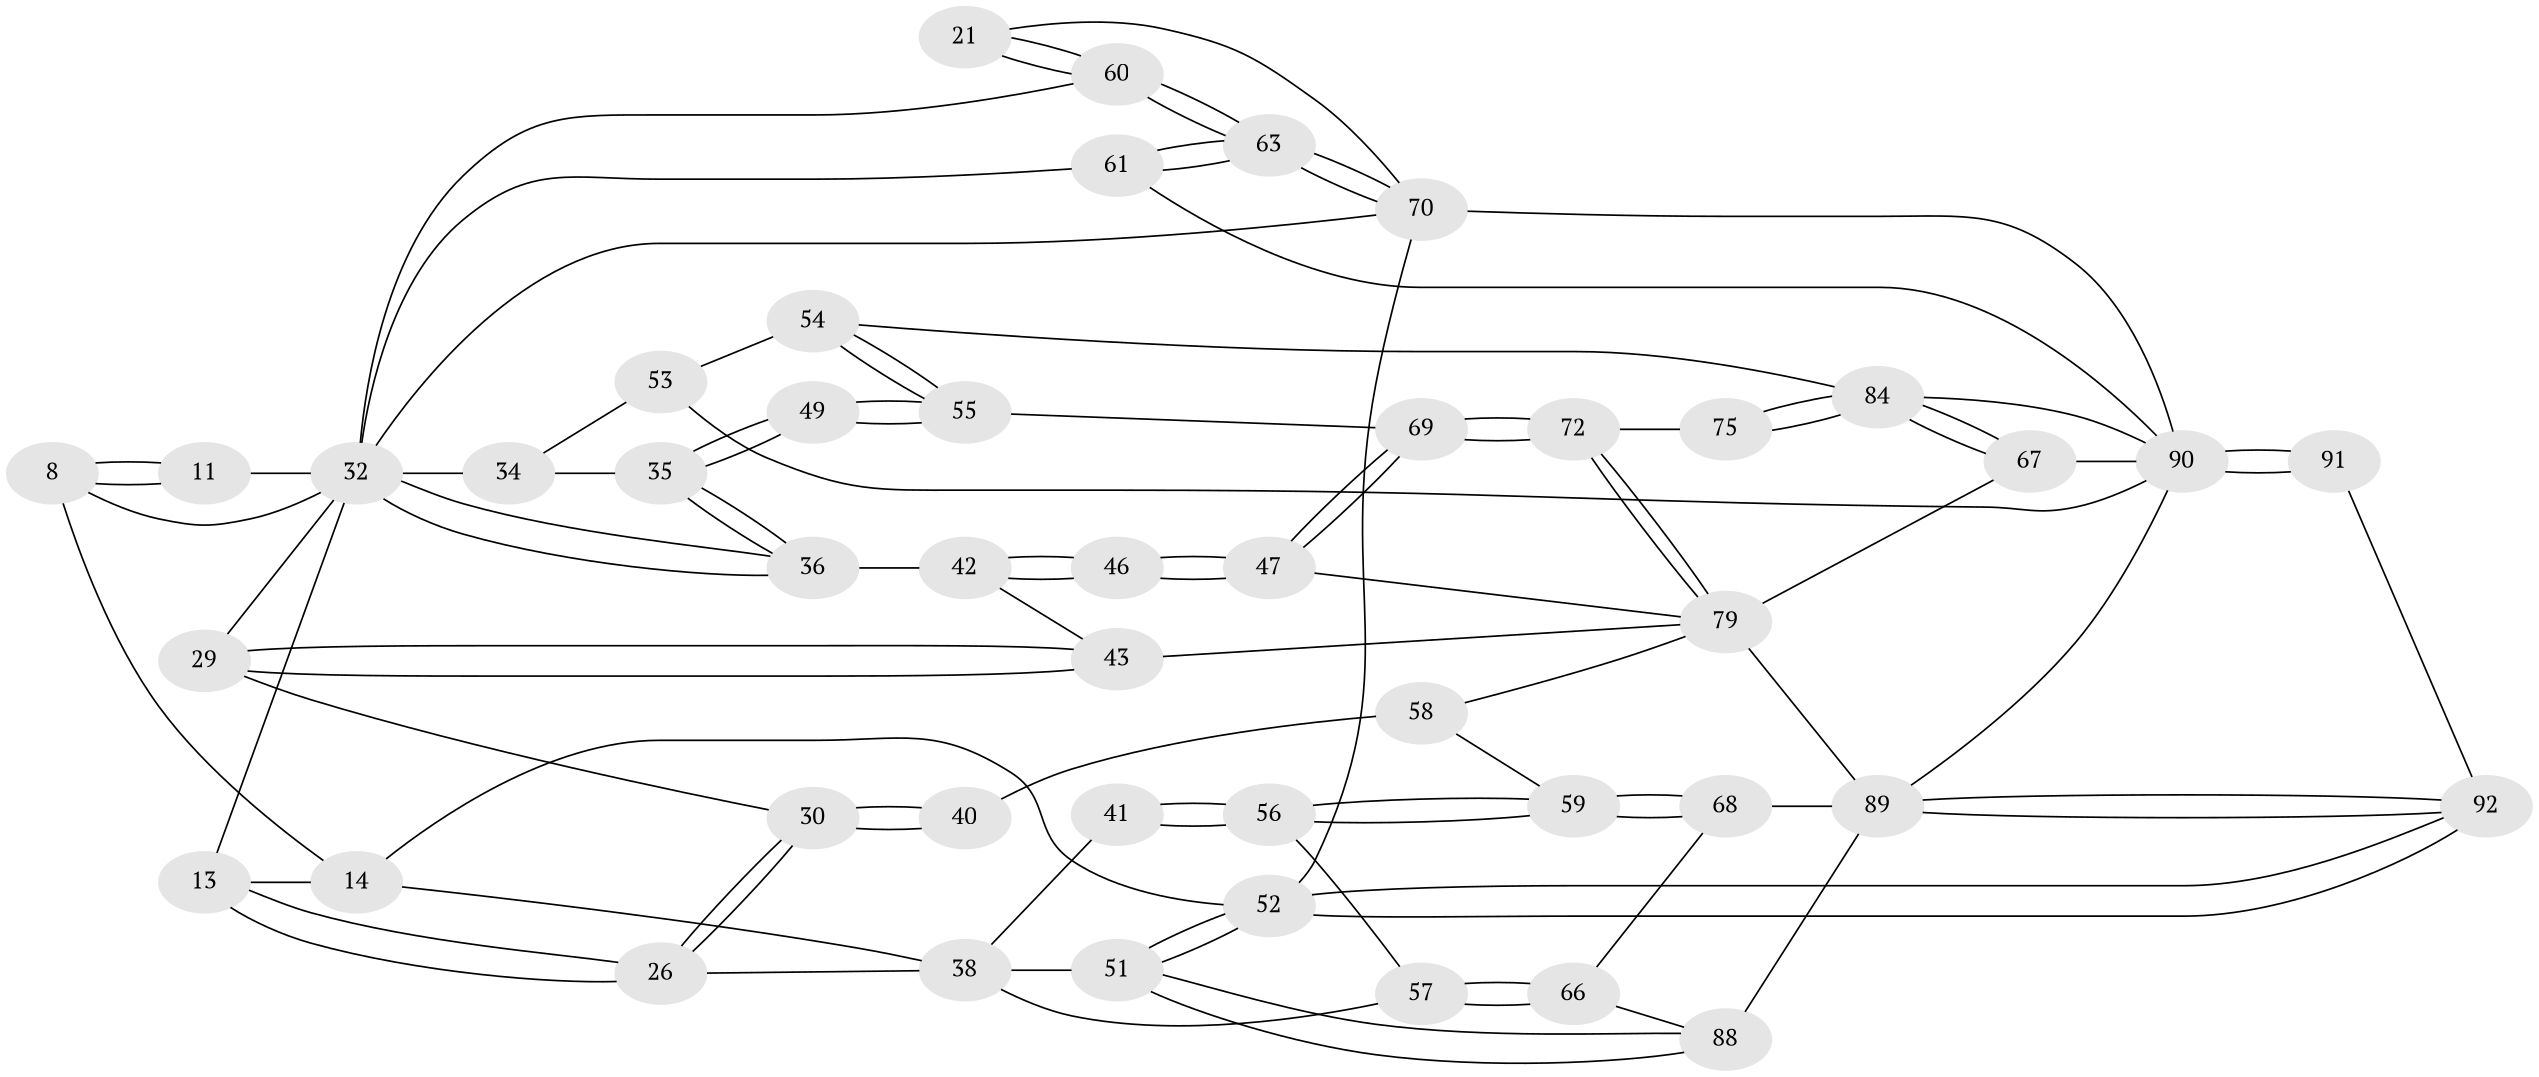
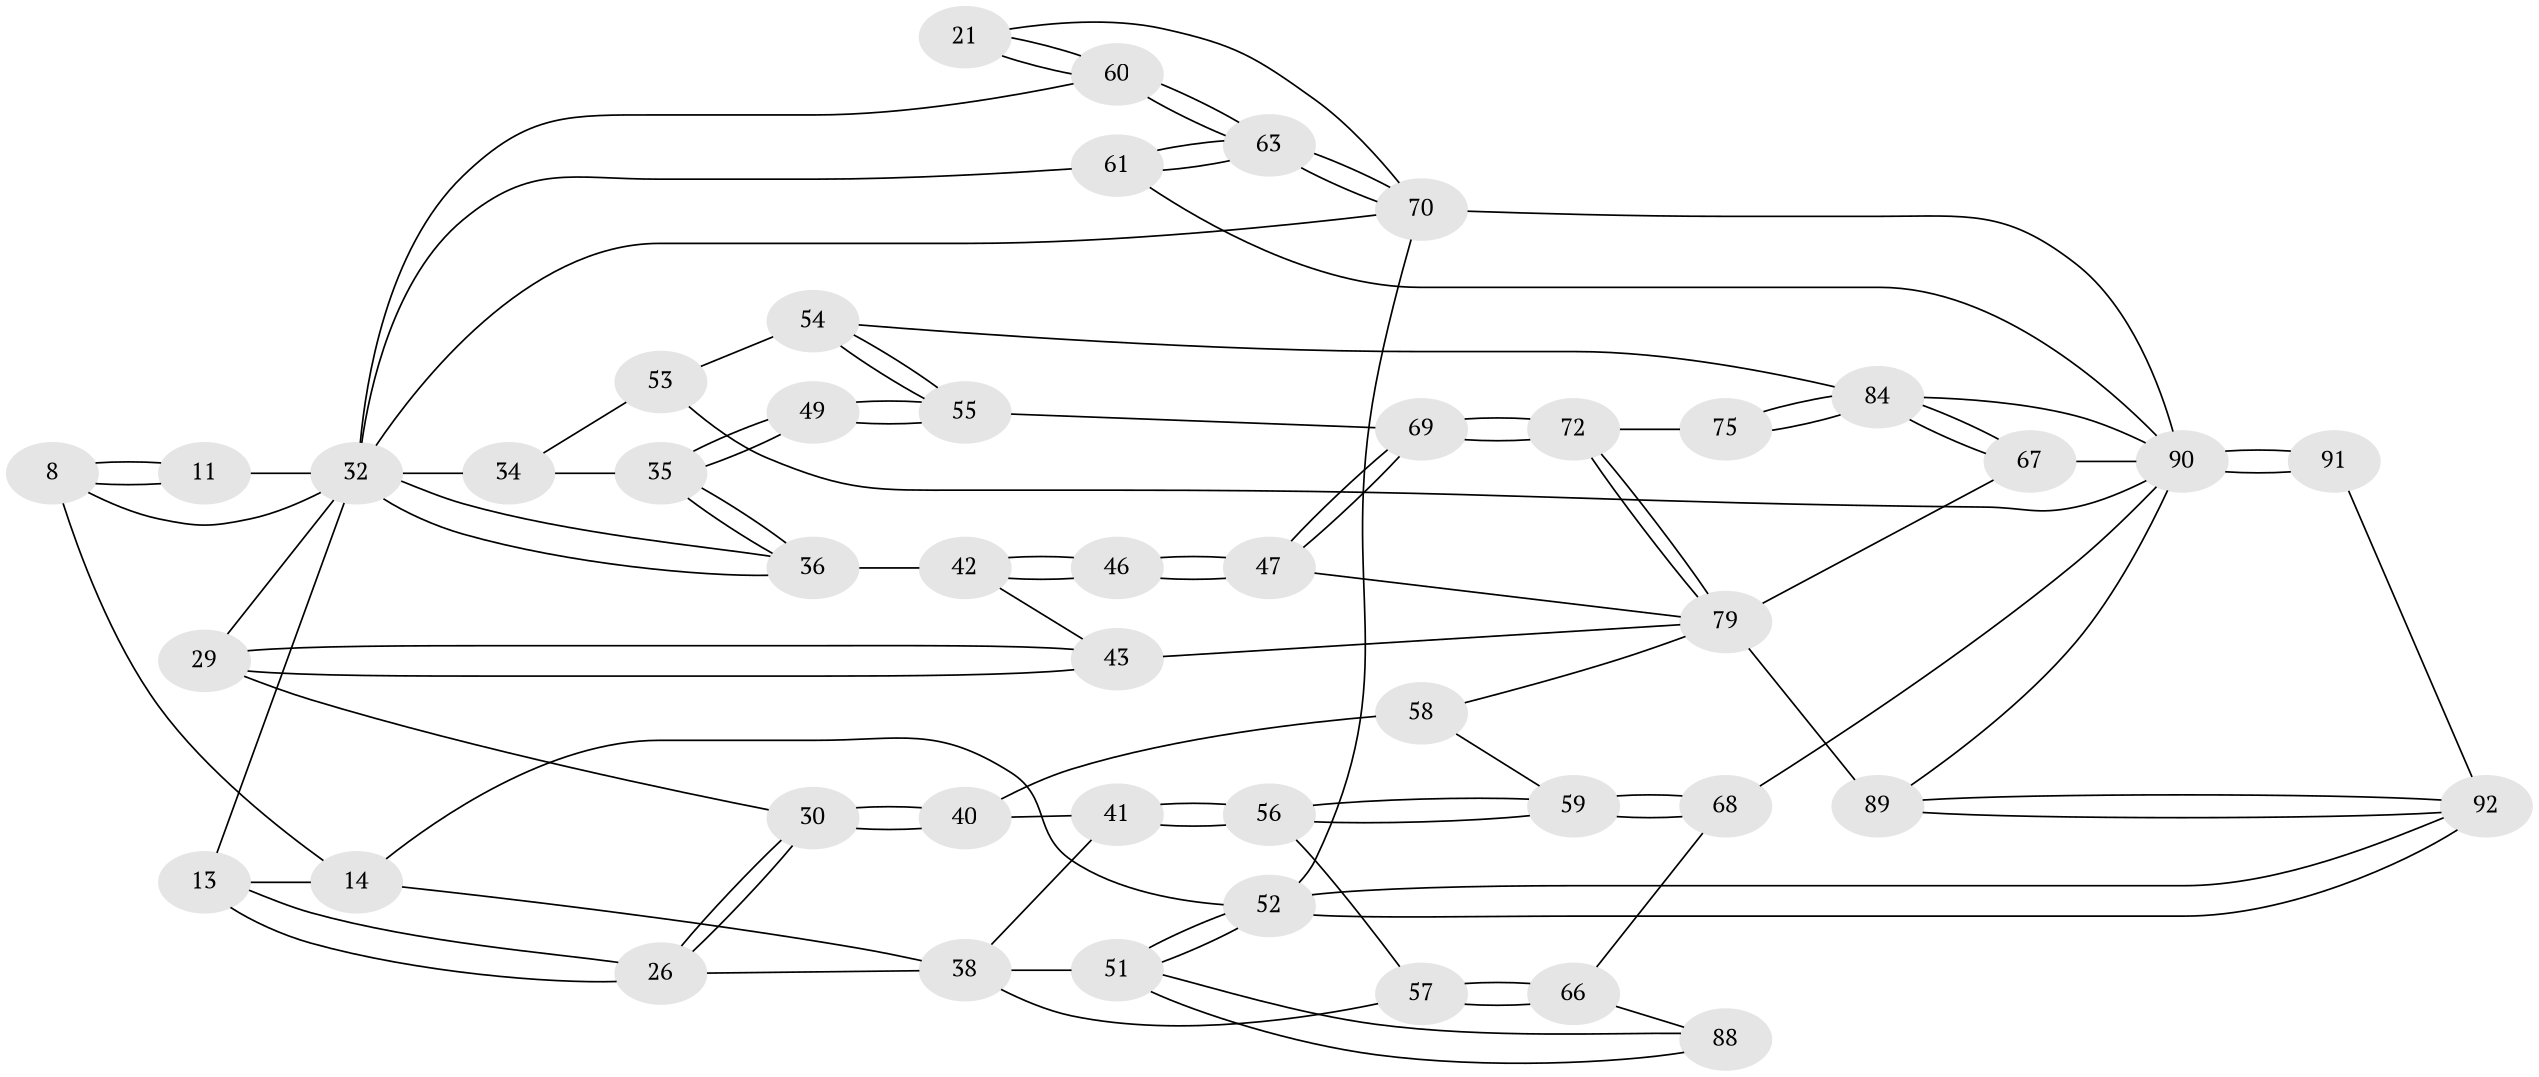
(1802, 806) -> (1966, 647)
none -> (1031, 817)
(1799, 927) -> none
